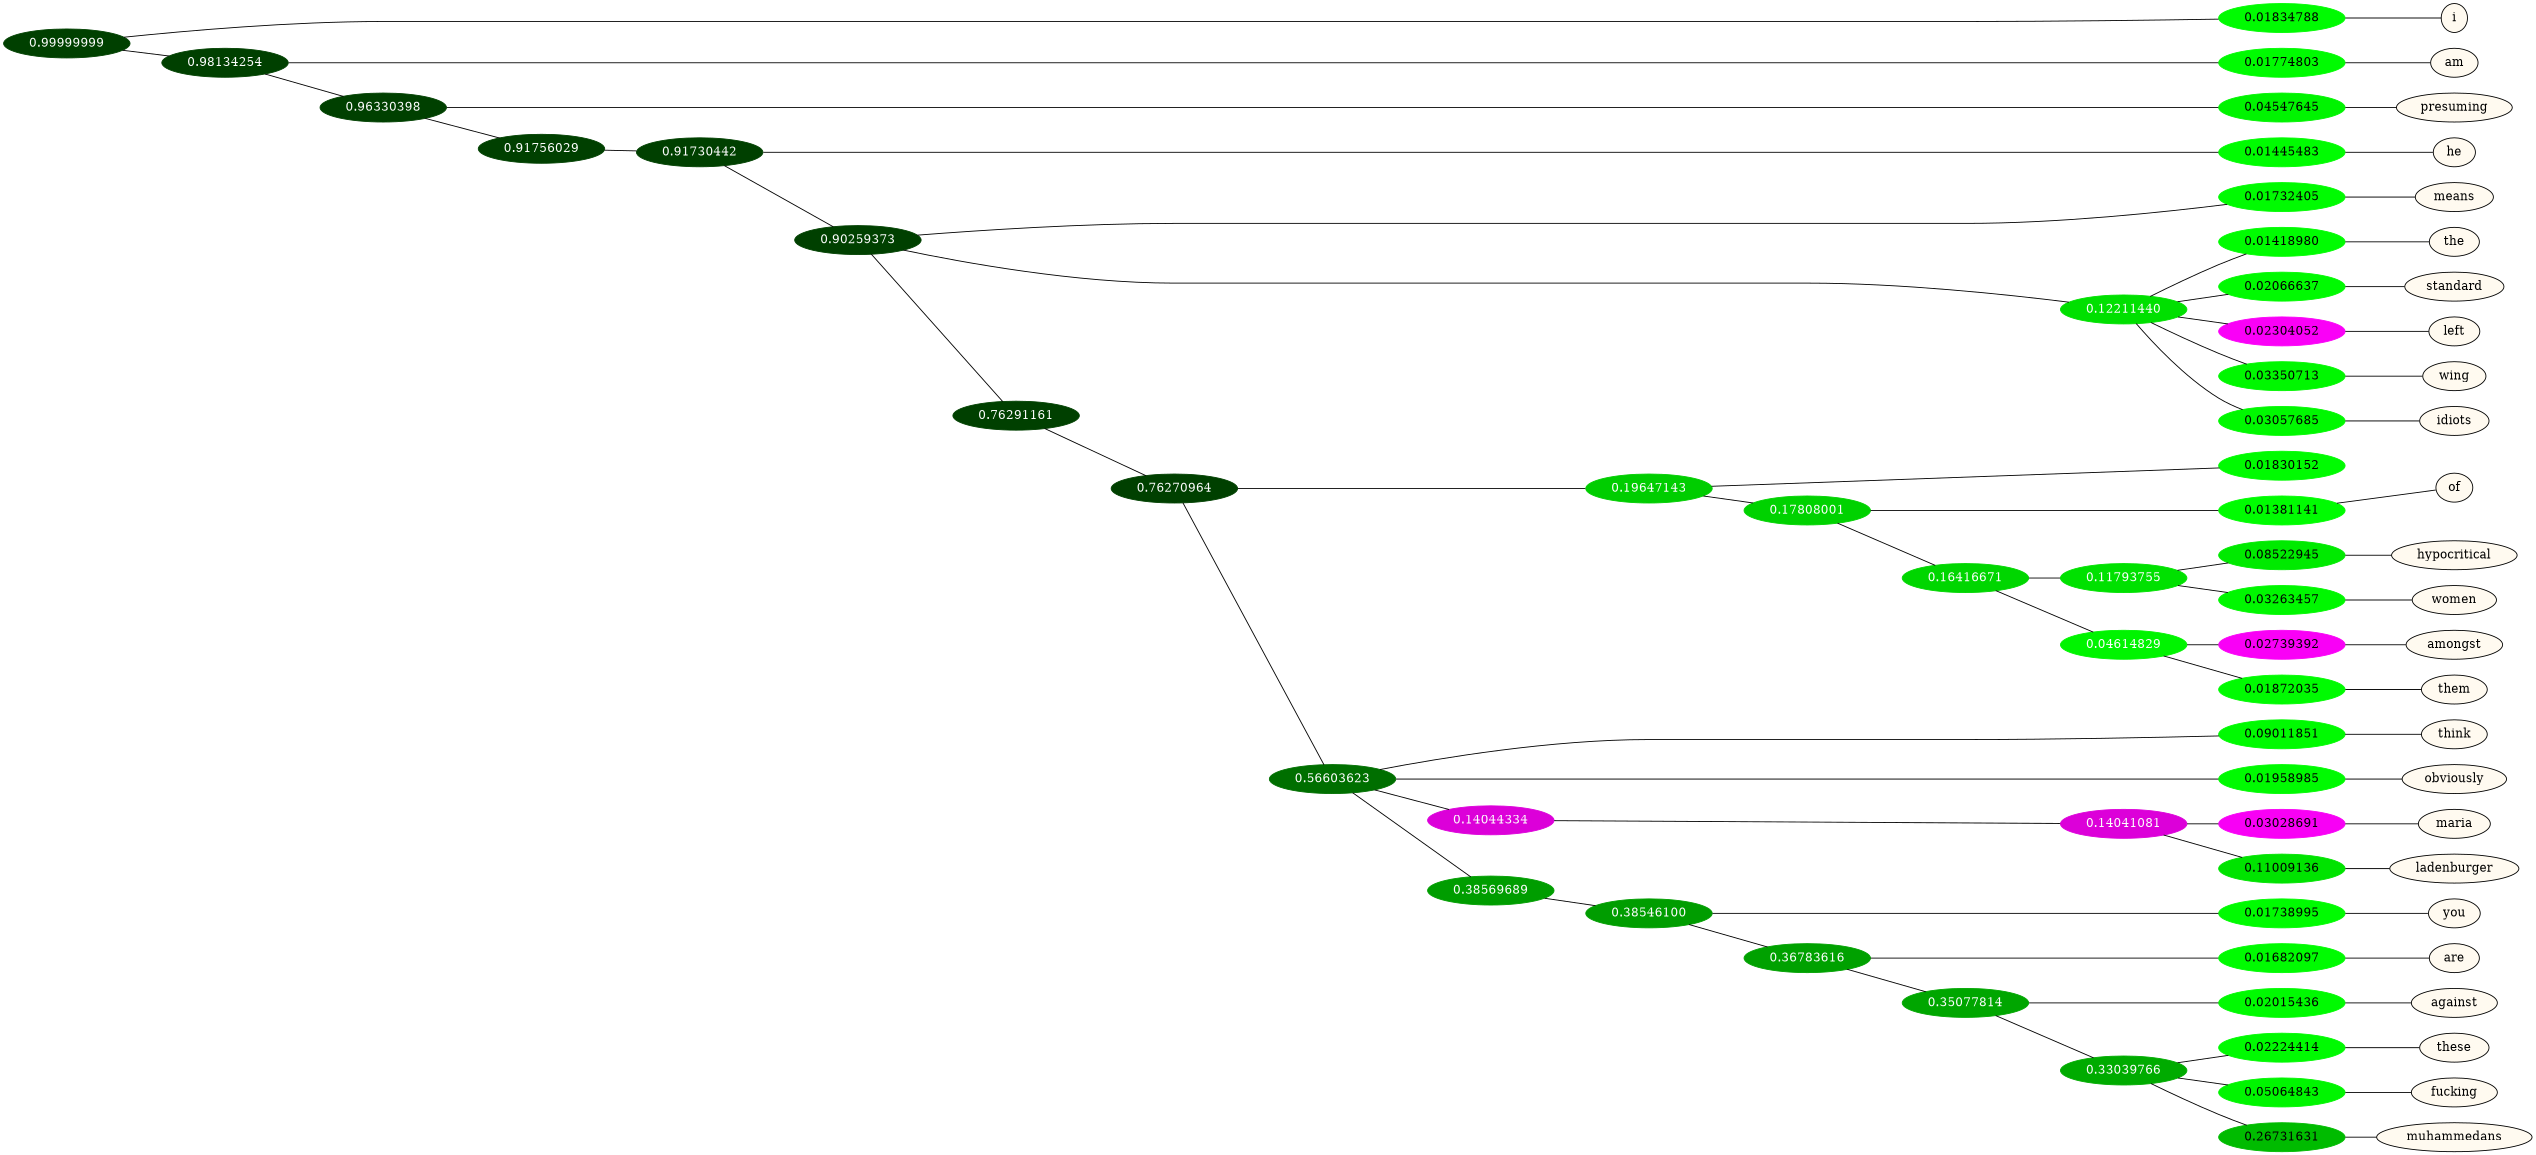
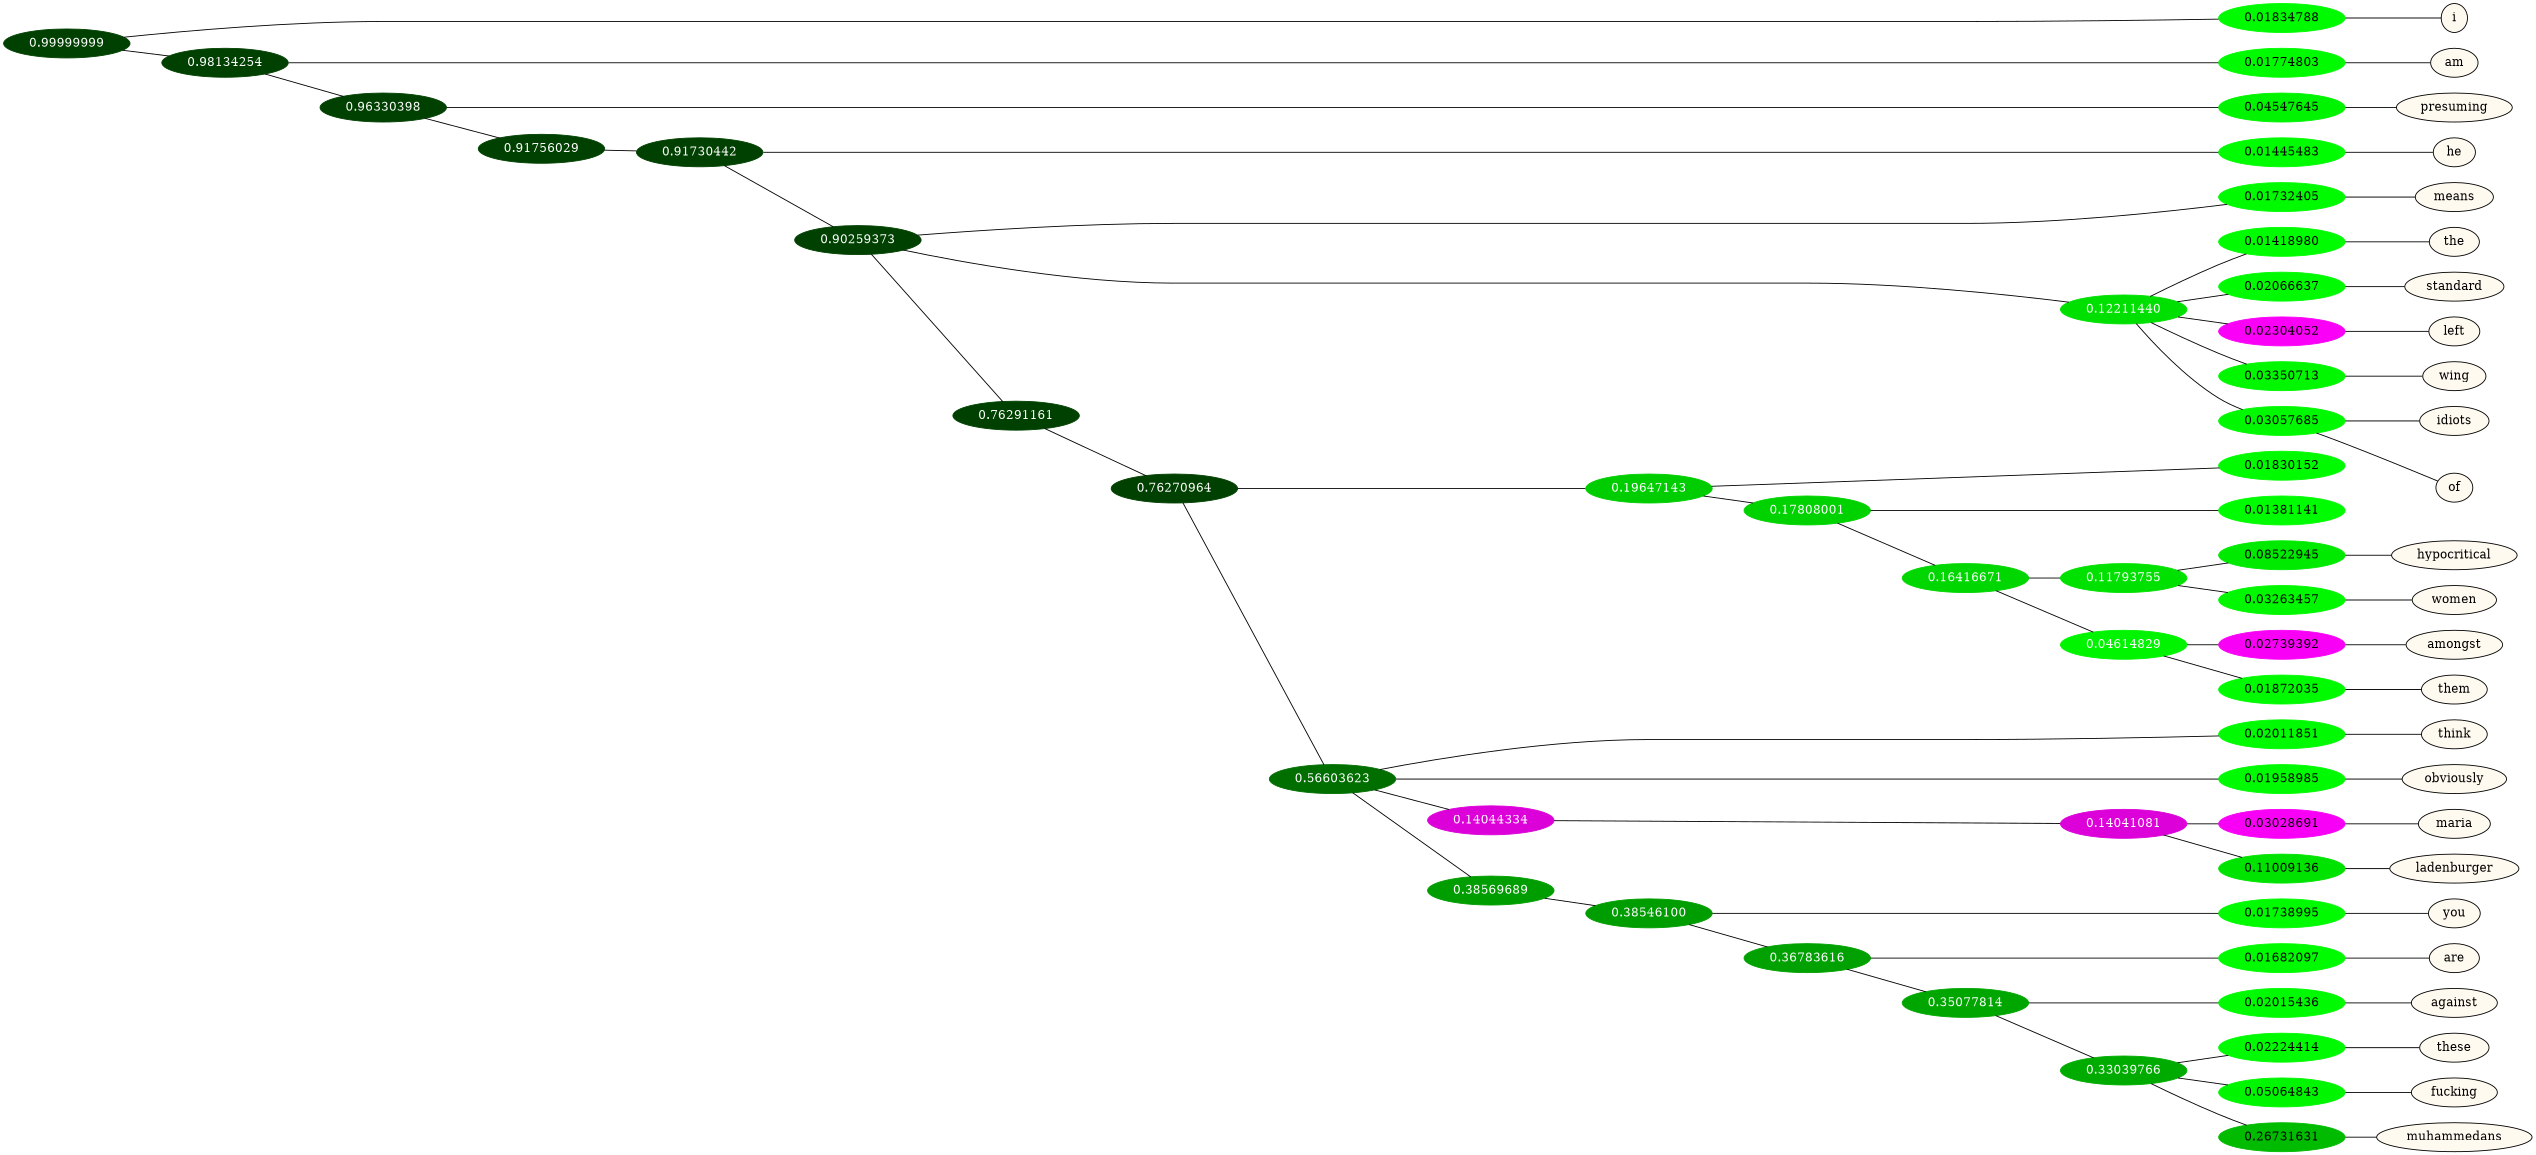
(2386, 497) -> (2377, 456)
(2282, 734) -> (2282, 734)
